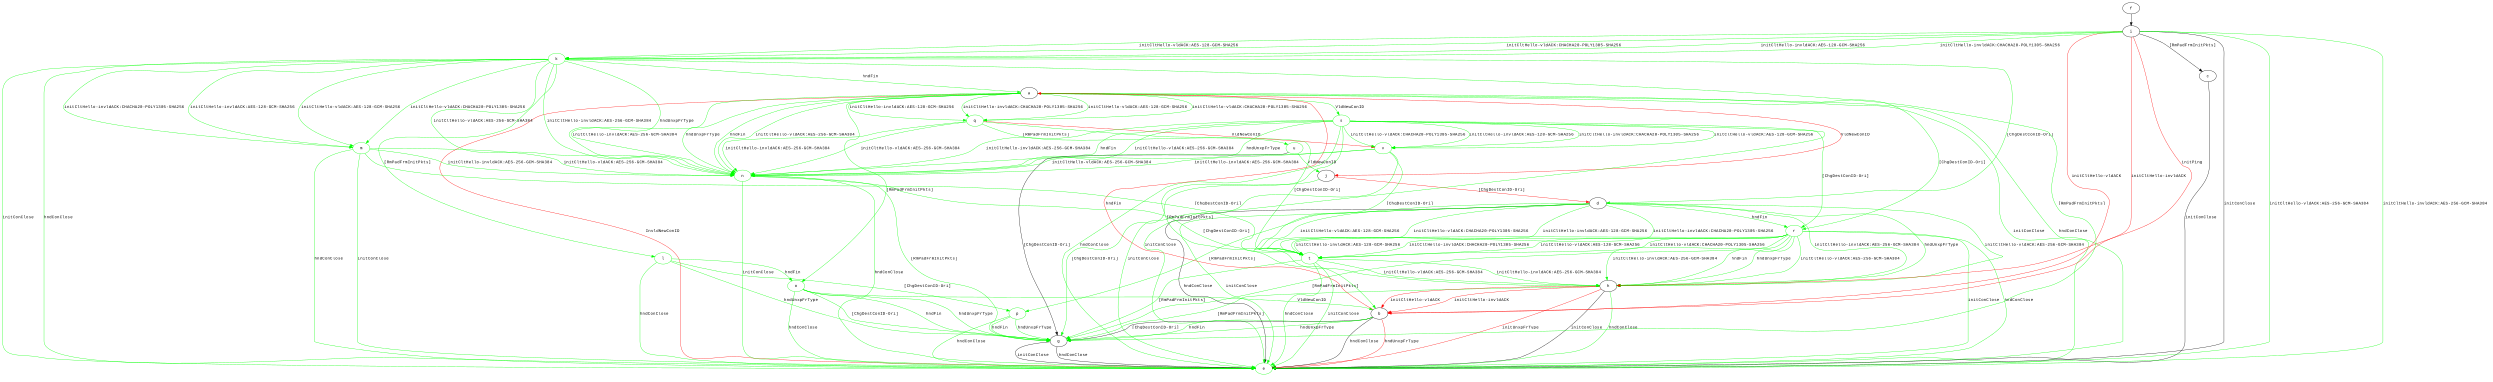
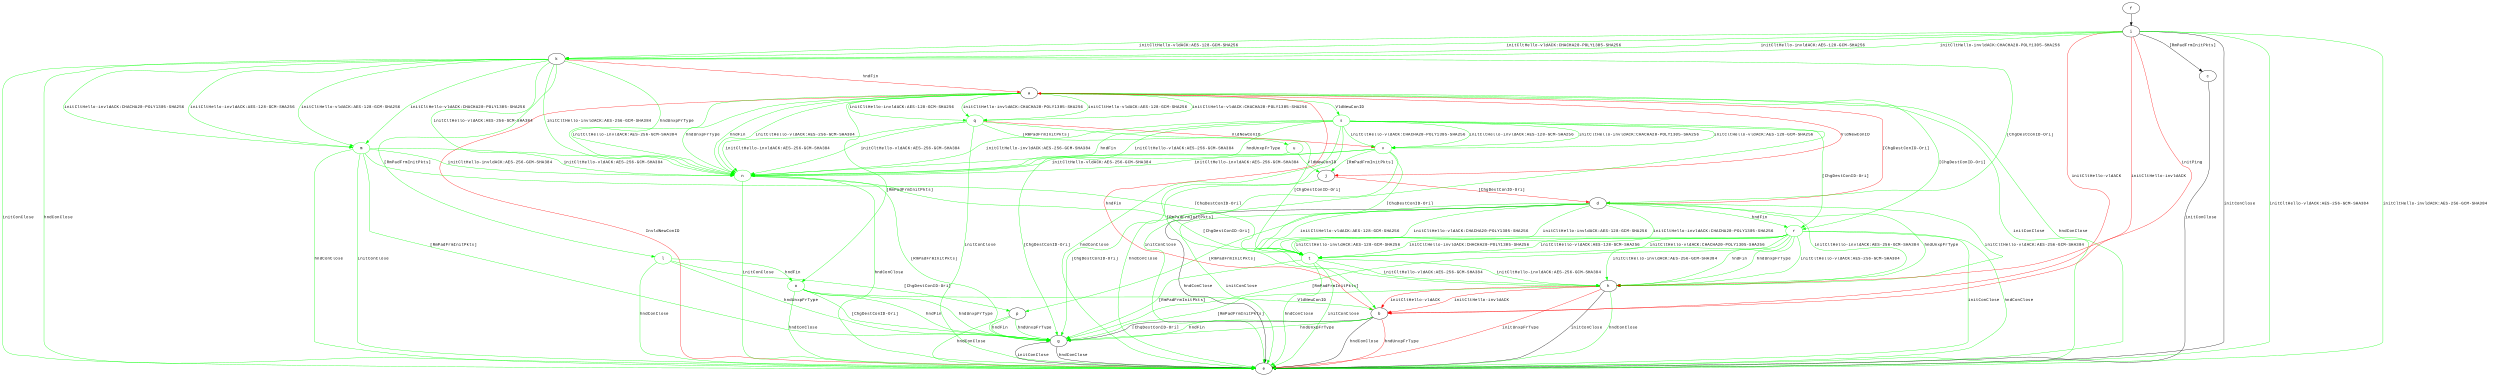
(557, 59) -> (557, 59)
(791, 76) -> (791, 76)
none -> (1686, 104)
(1968, 115) -> (667, 302)
none -> (1353, 157)
(1028, 179) -> (1028, 179)
(1145, 258) -> (1145, 258)
(1017, 314) -> (1017, 314)
none -> (993, 352)
(1264, 369) -> (1264, 369)
